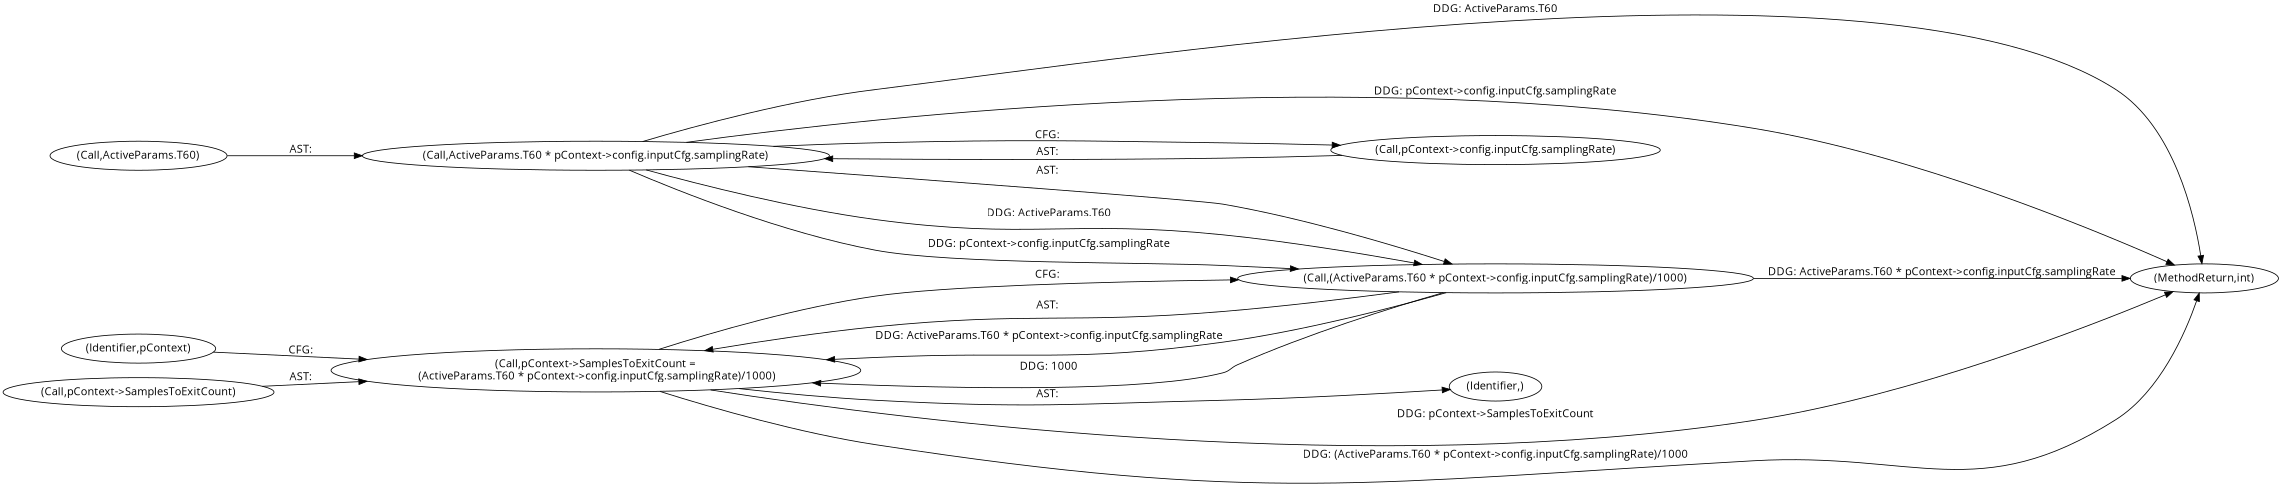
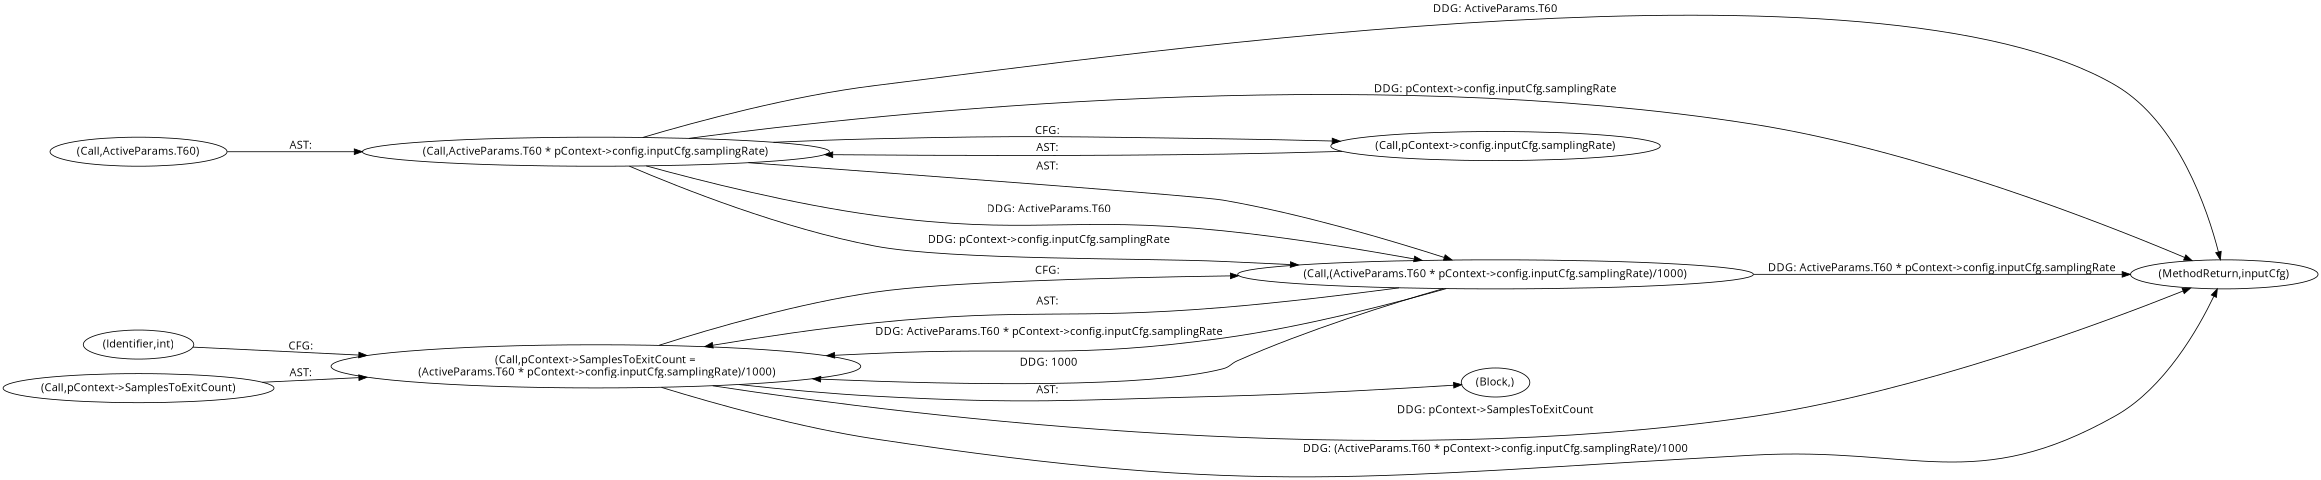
(2204, 278) -> (2224, 274)
(139, 349) -> (139, 345)
(1496, 387) -> (1496, 382)
